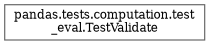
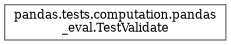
(105, 22) -> (115, 22)
